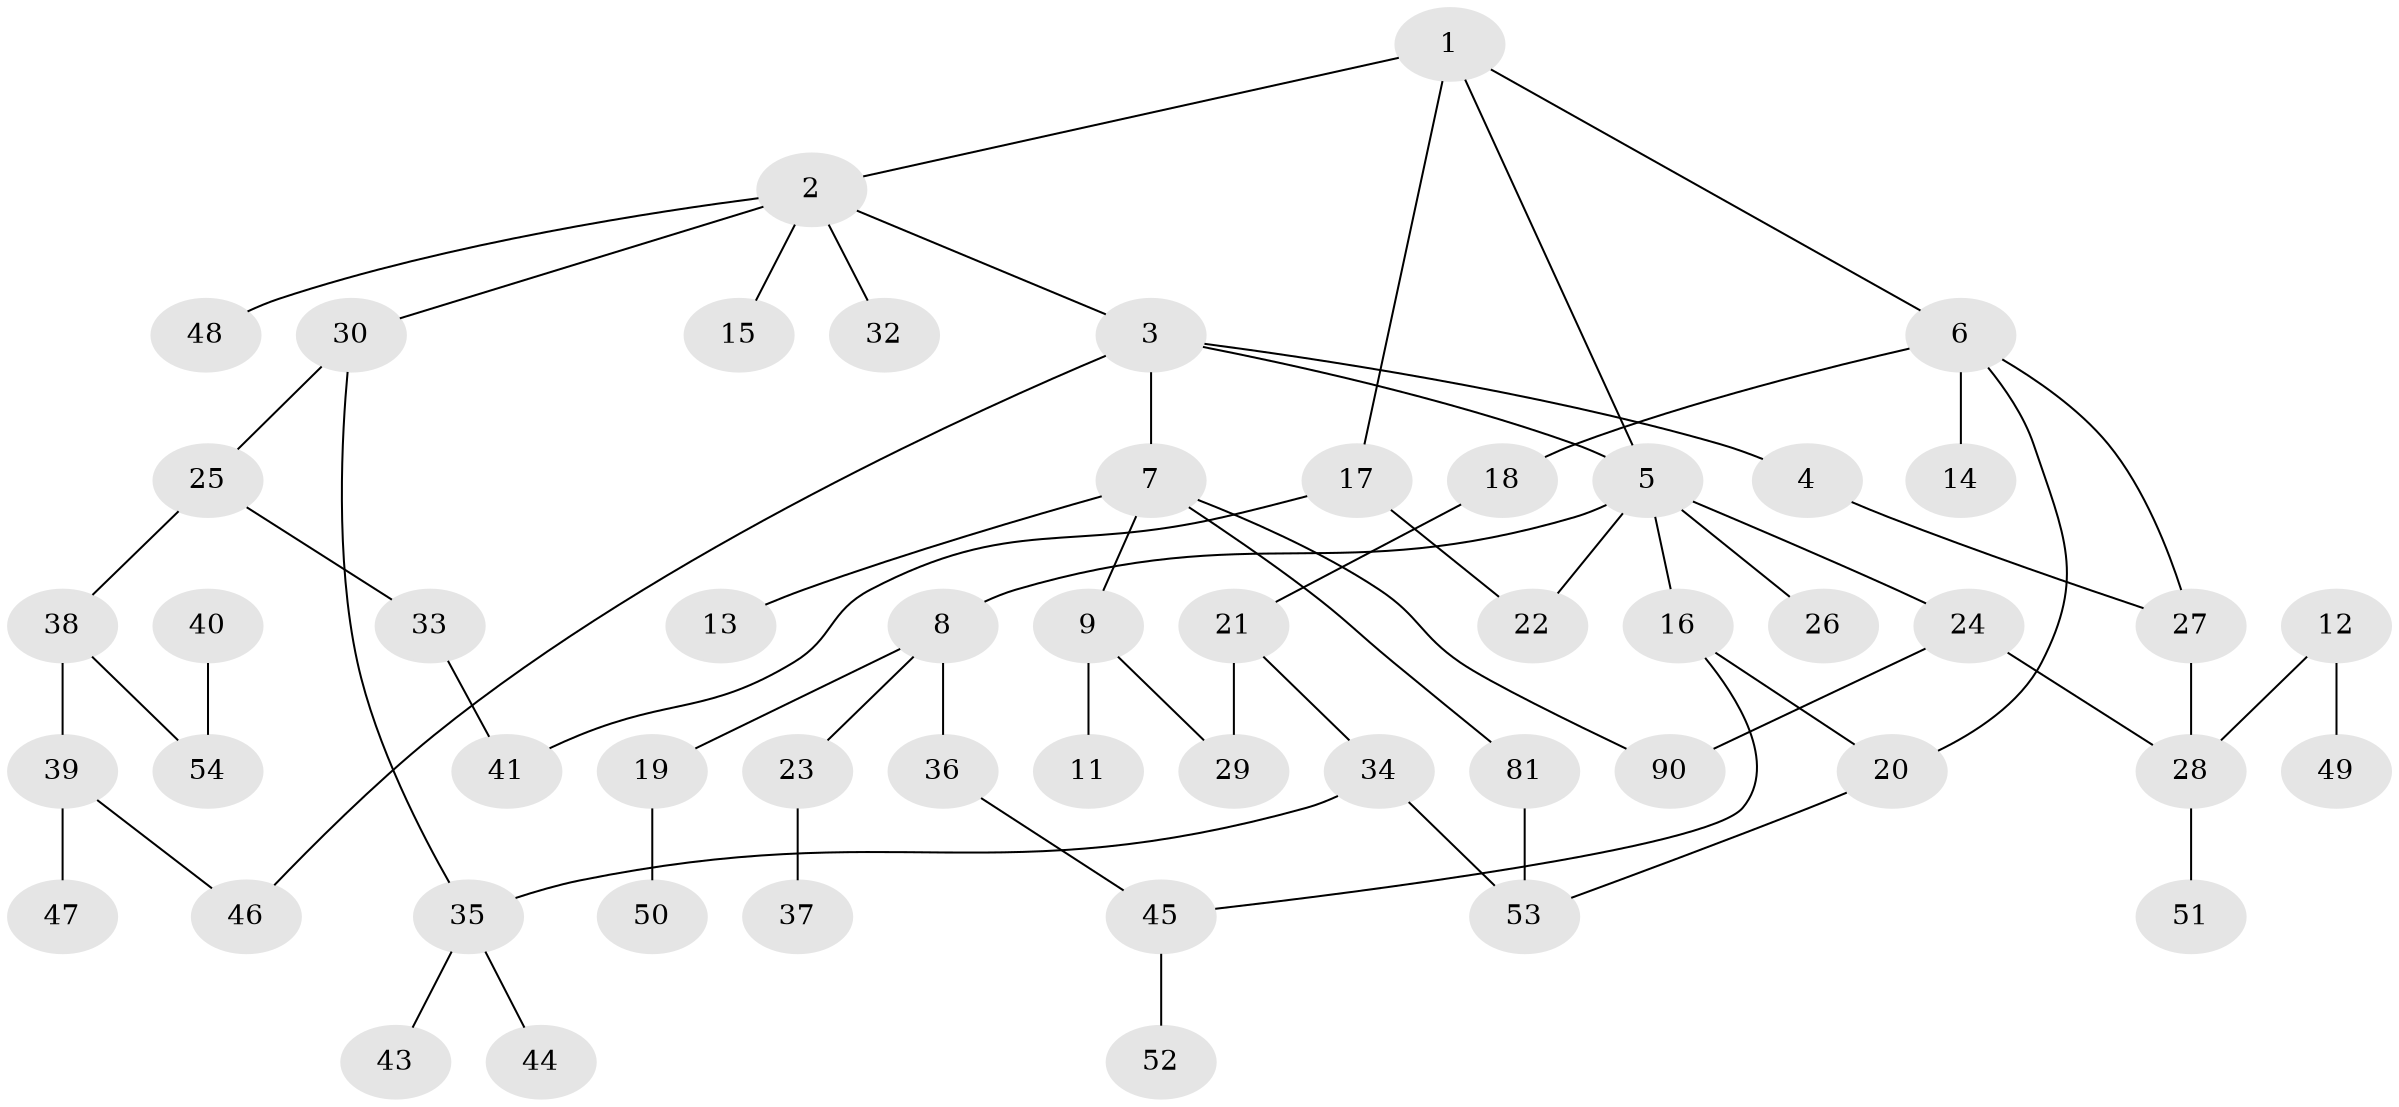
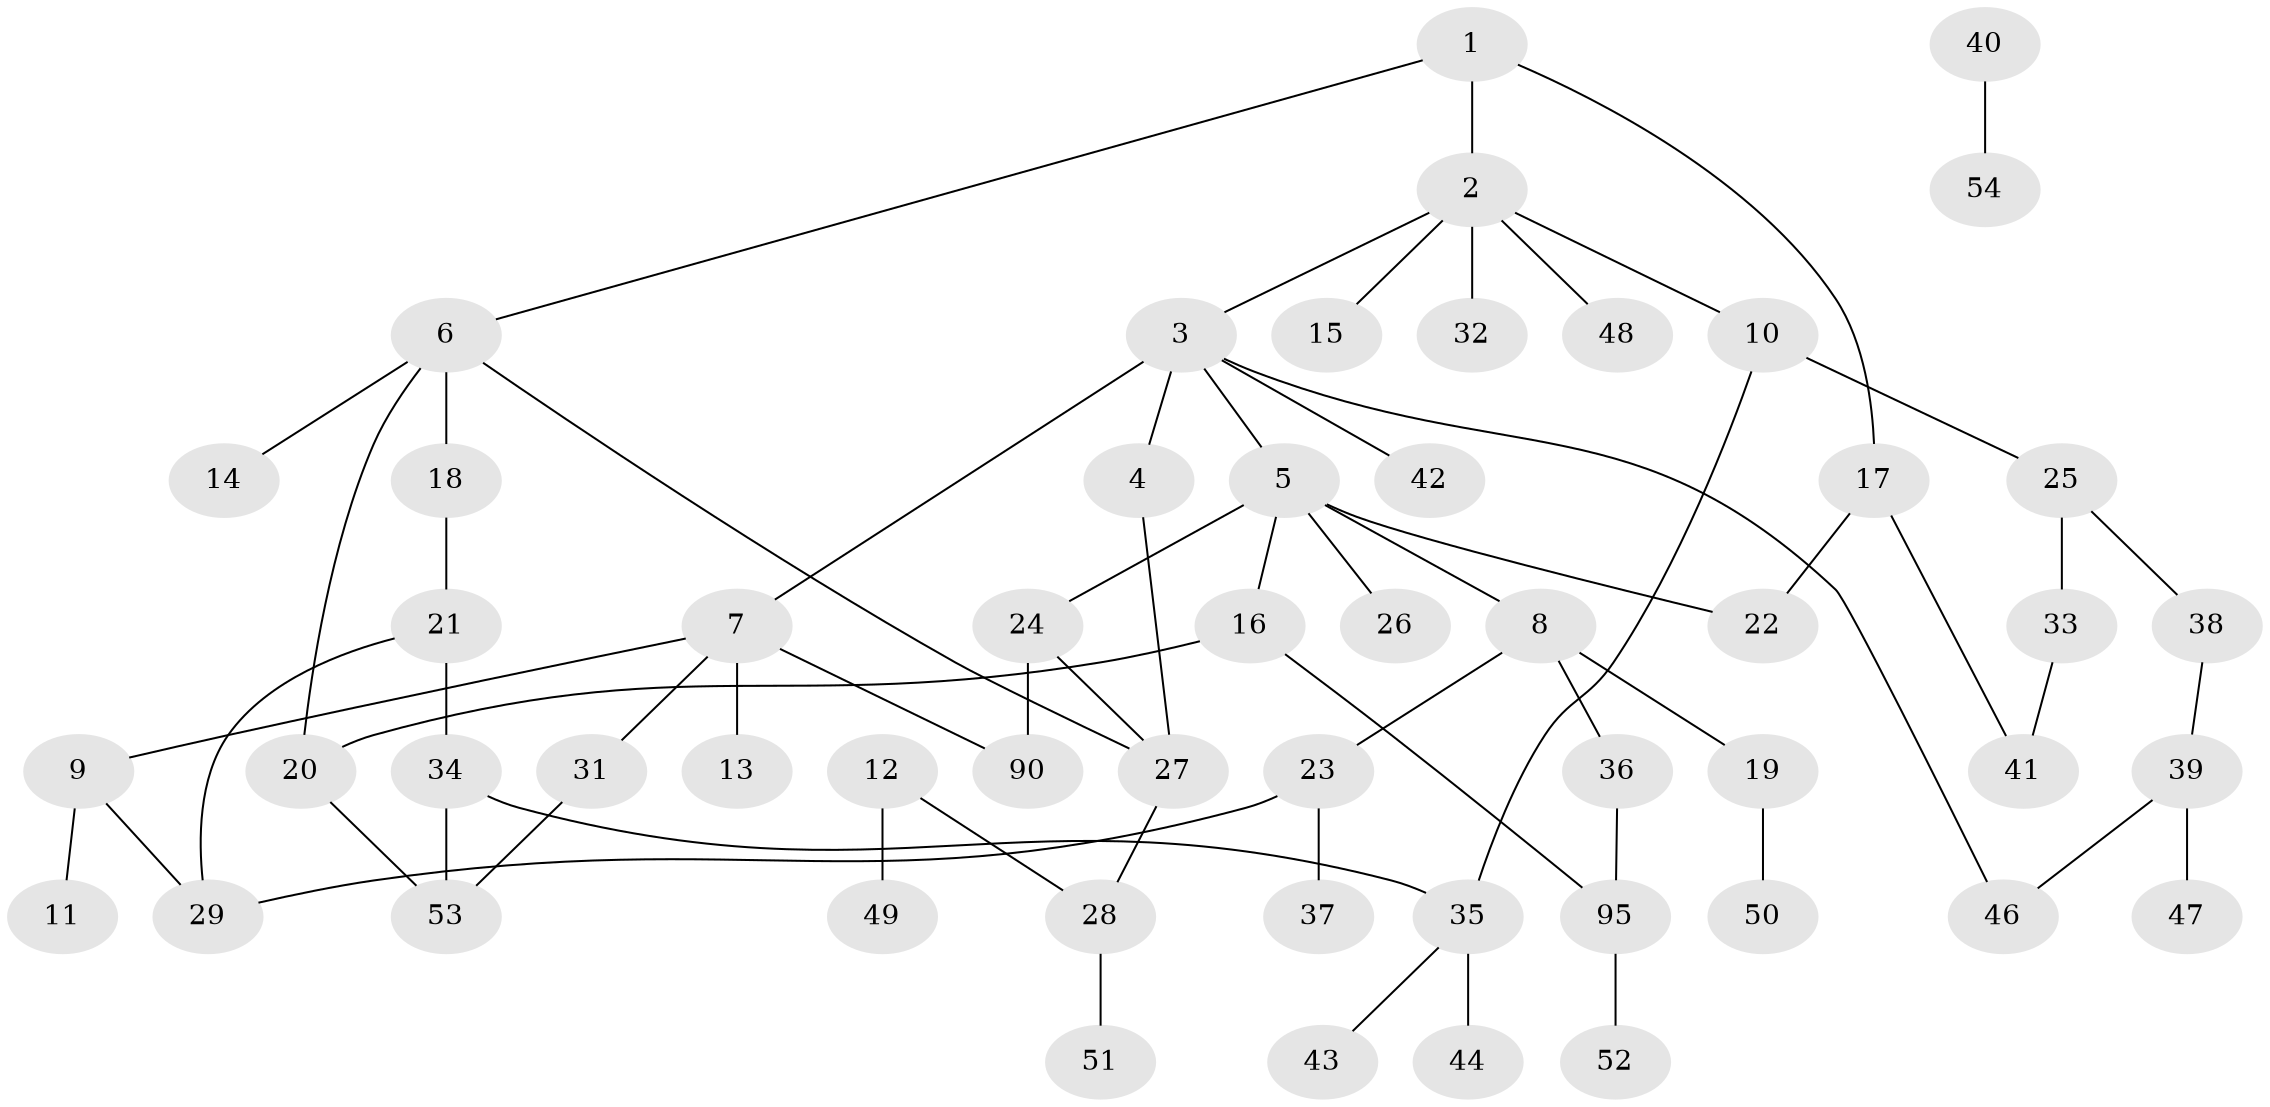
(1549, 262) -> none
(351, 335) -> (1763, 335)
none -> (1430, 481)
(135, 699) -> none
(2080, 699) -> (1100, 699)
(1525, 771) -> (592, 771)
none -> (770, 860)
(1161, 917) -> (1616, 917)
